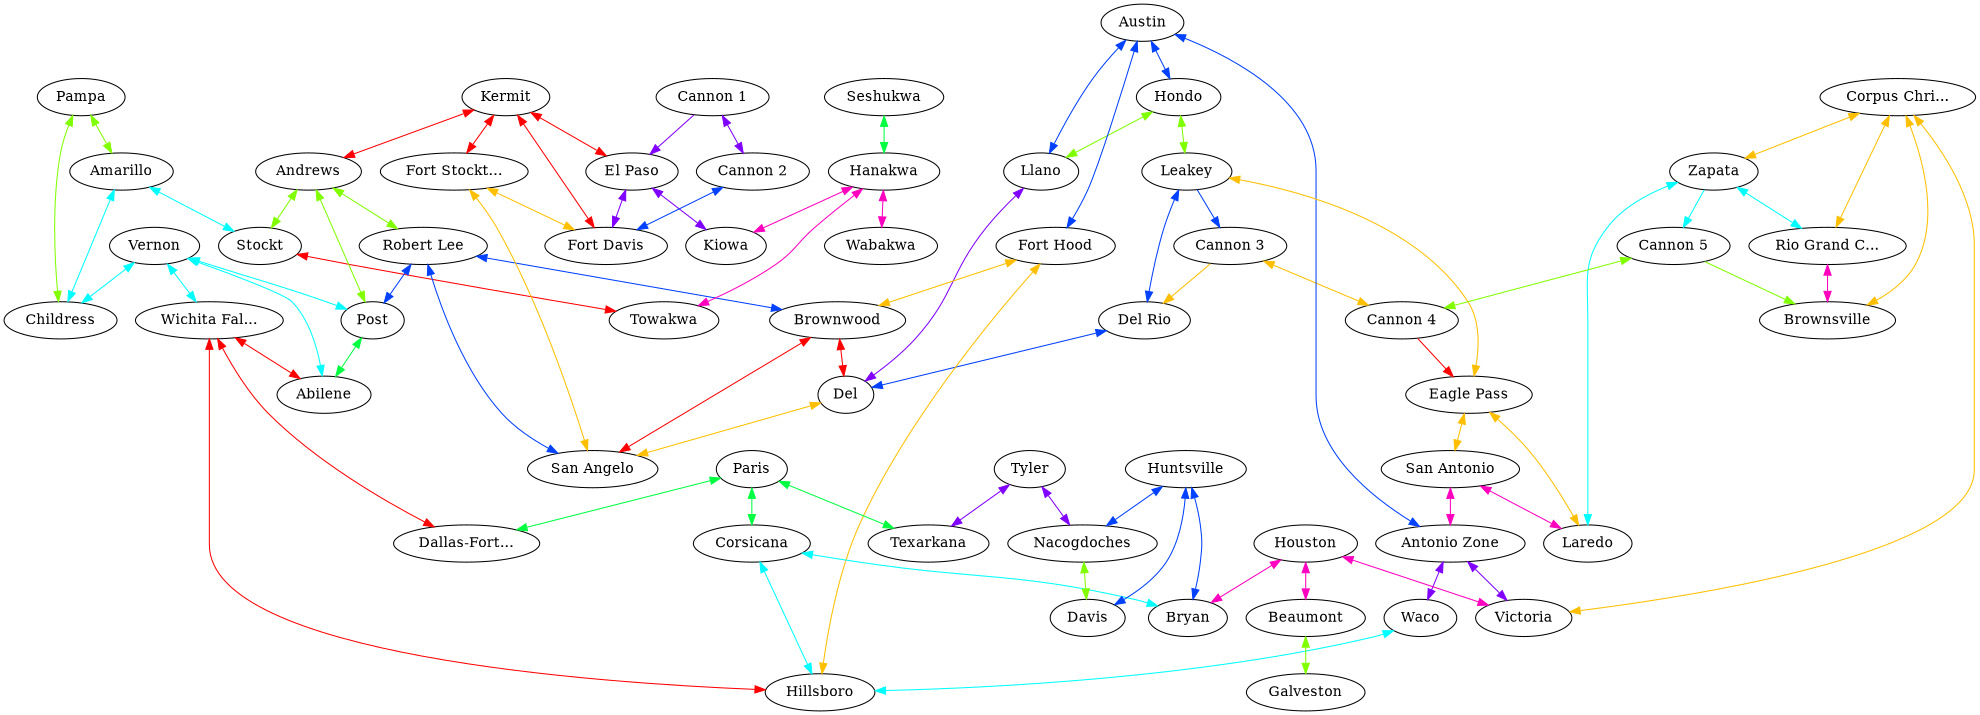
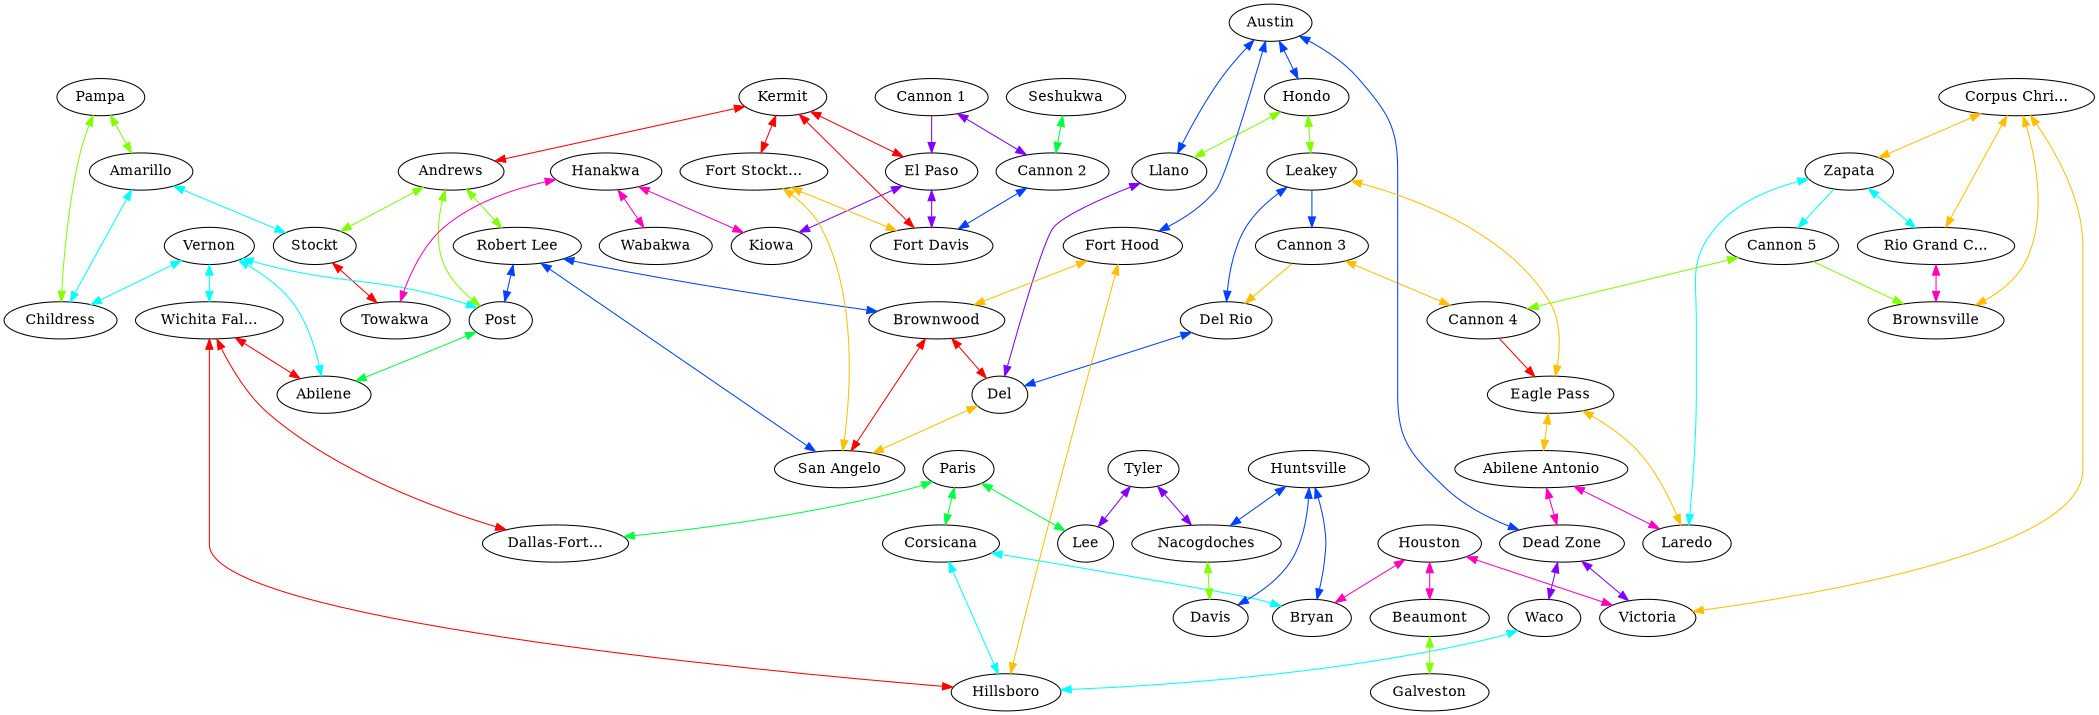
(884, 134) -> (1059, 134)
(1450, 469) -> (1541, 469)
(929, 544) -> (1086, 544)
(1450, 544) -> (1562, 544)
